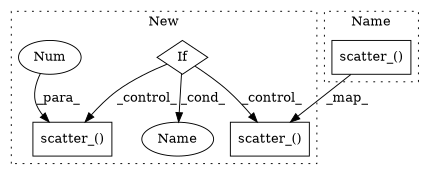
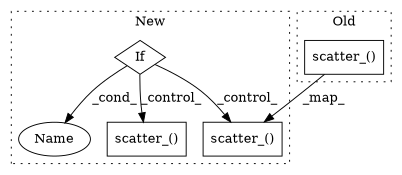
(371, 22) -> (344, 22)
(50, 57) -> none
